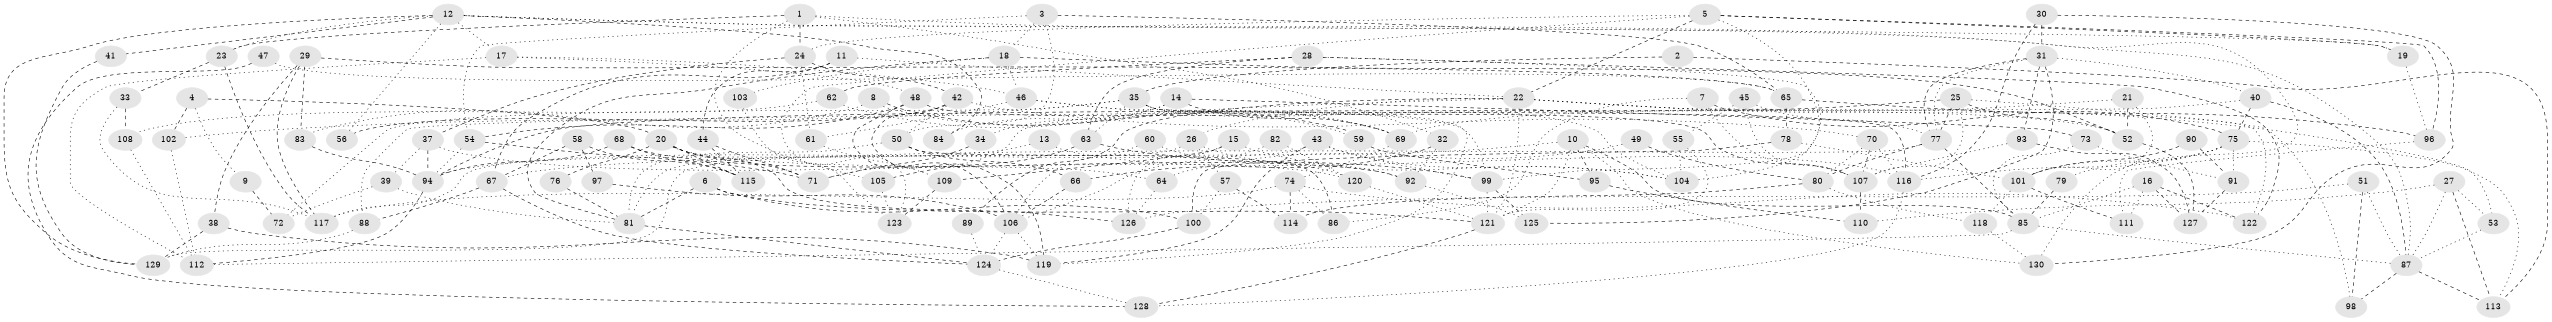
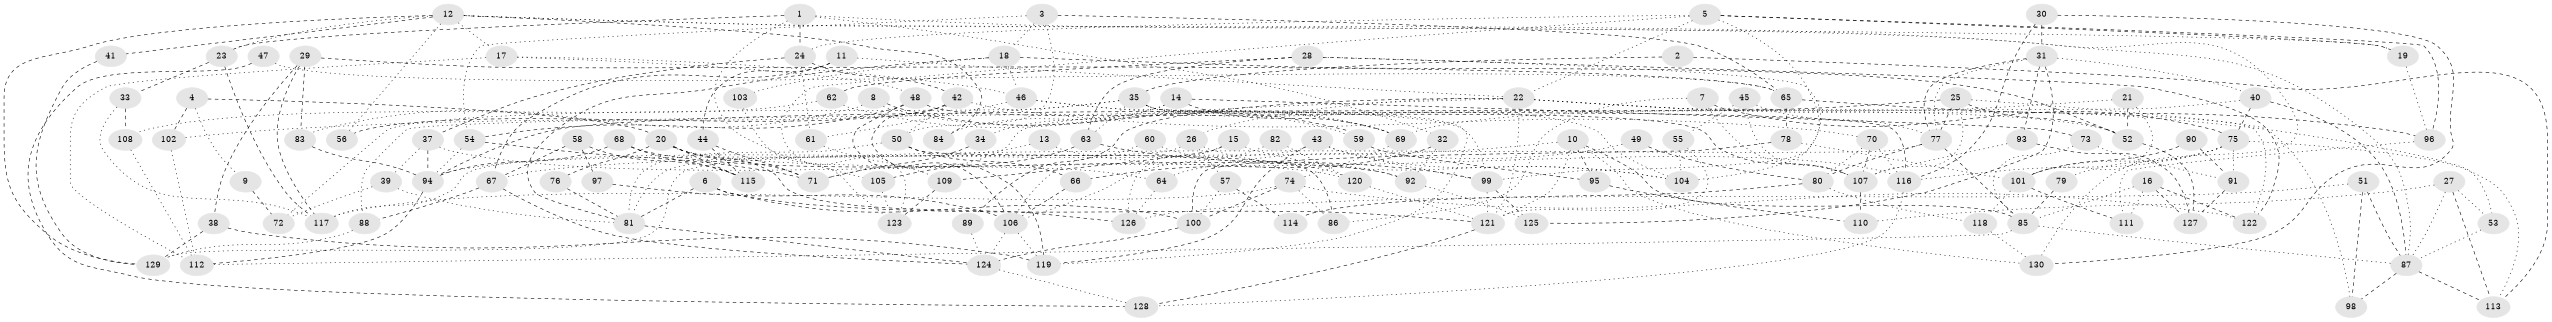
(1620, 53) -> (1620, 53)
(1290, 200) -> (1240, 203)
(2382, 225) -> (2382, 225)
